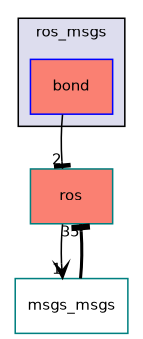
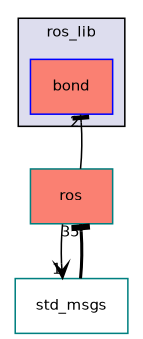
(72, 33) -> (72, 33)
(61, 138) -> (82, 146)
(72, 306) -> (72, 306)
